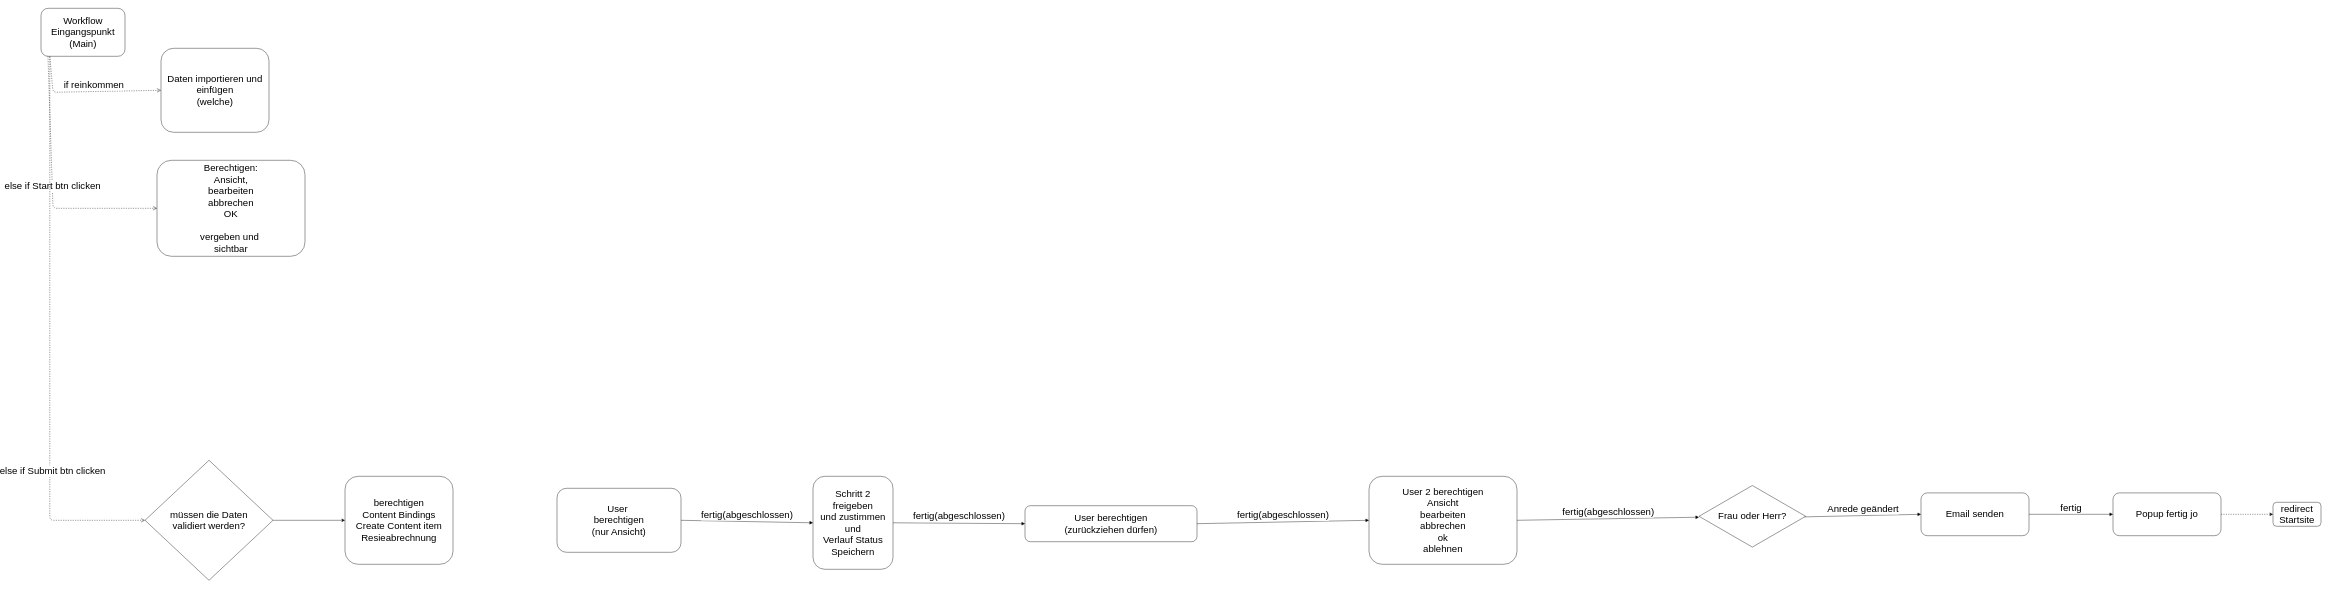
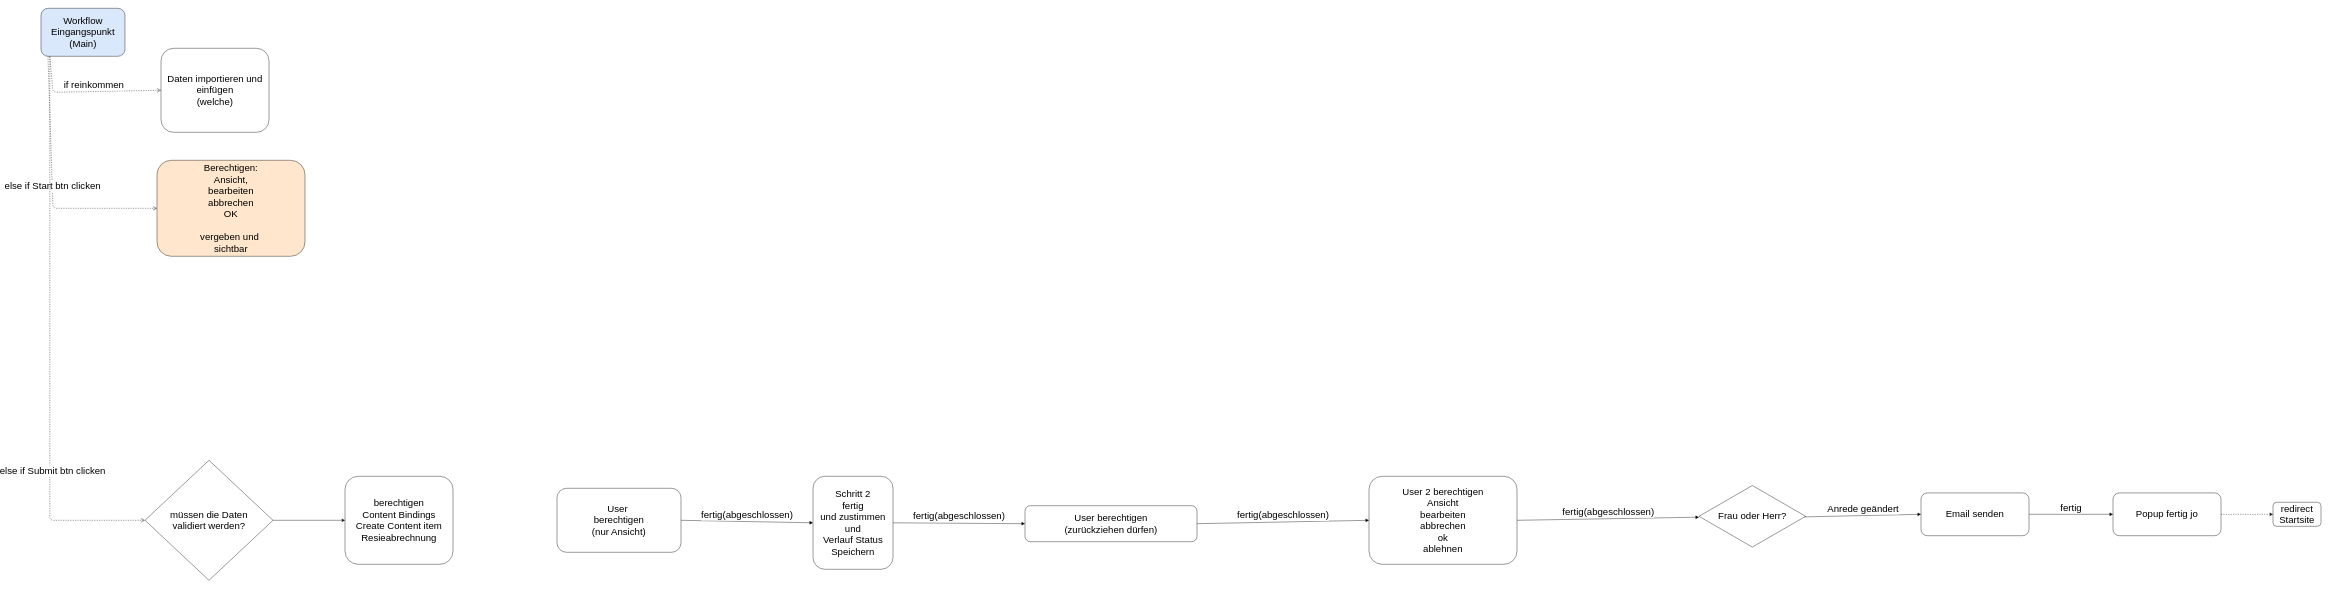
(83, 32) -> (83, 32)
(231, 208) -> (231, 208)
(853, 523) -> (853, 523)
